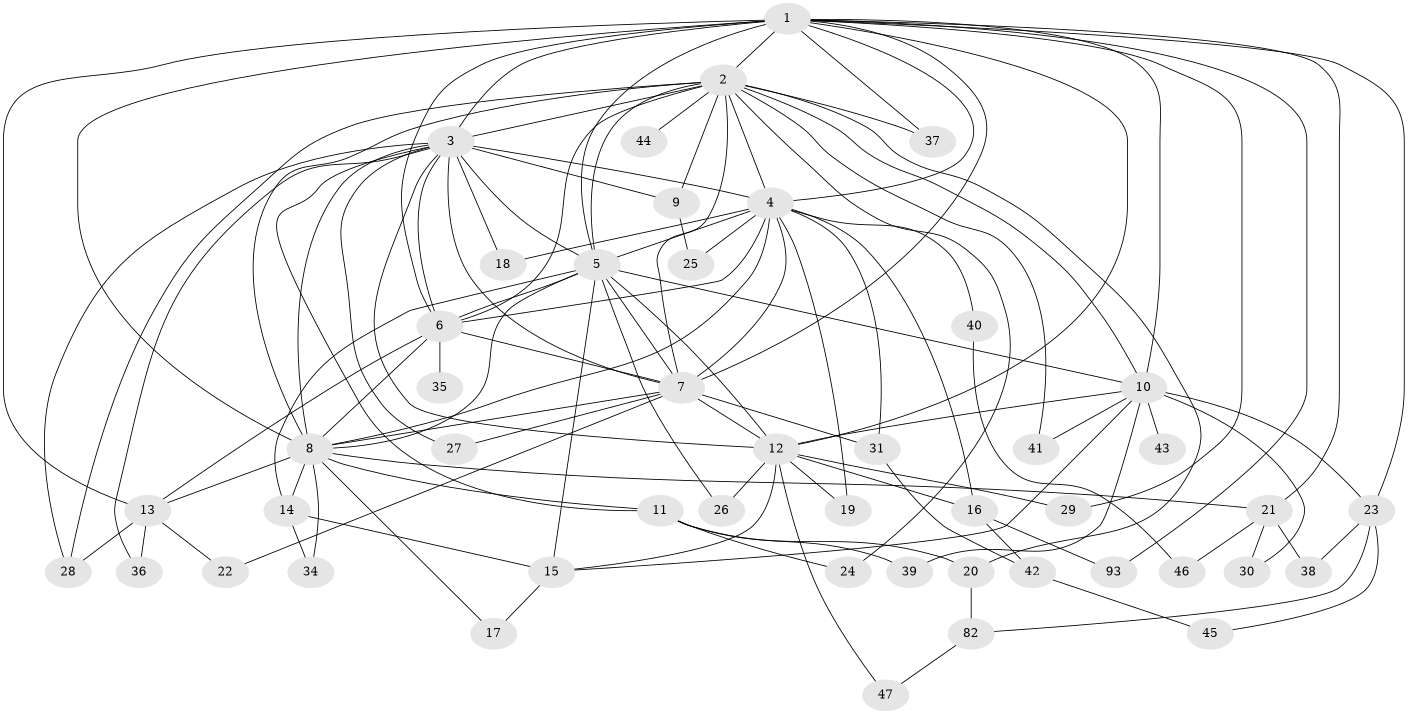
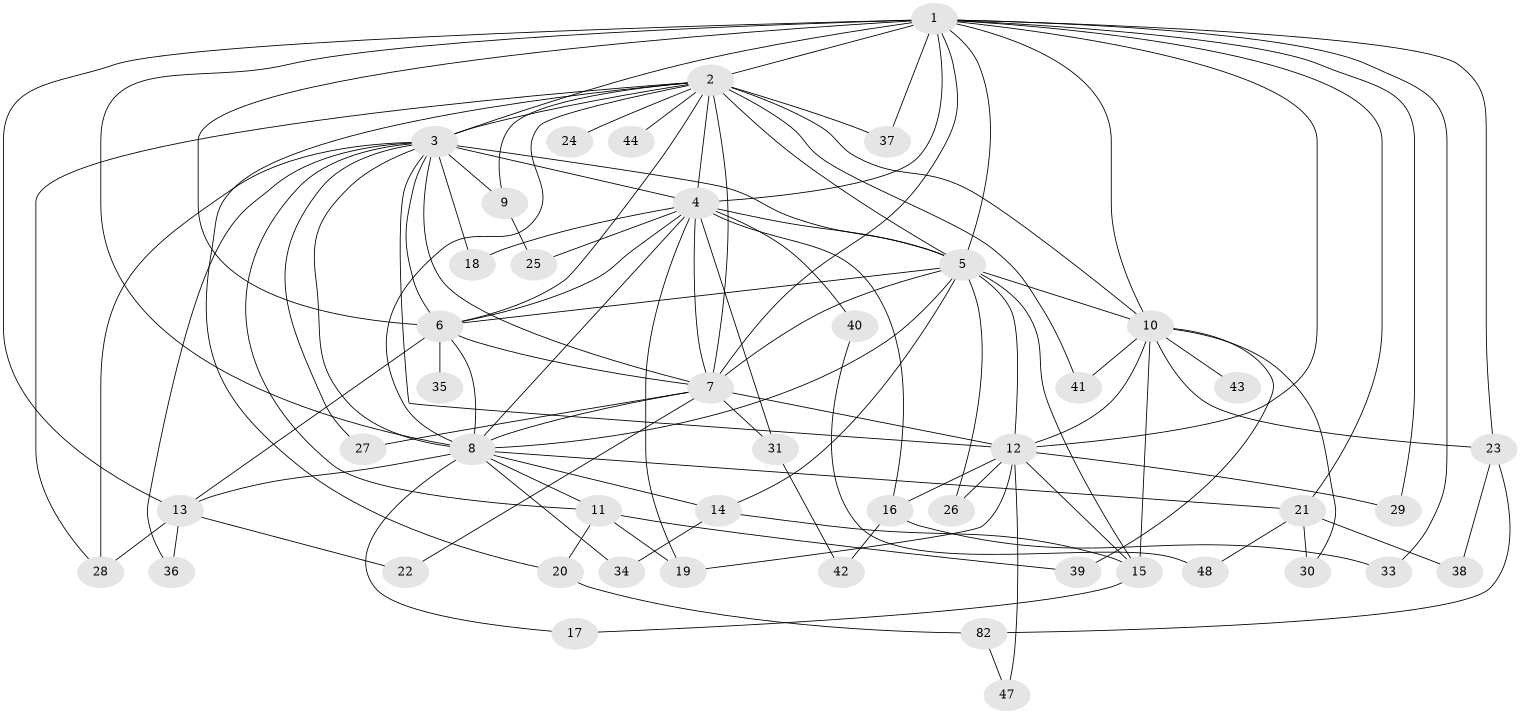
(752, 546) -> (641, 542)
(1114, 572) -> (1389, 572)
(1182, 572) -> (1205, 572)
(1210, 634) -> none
